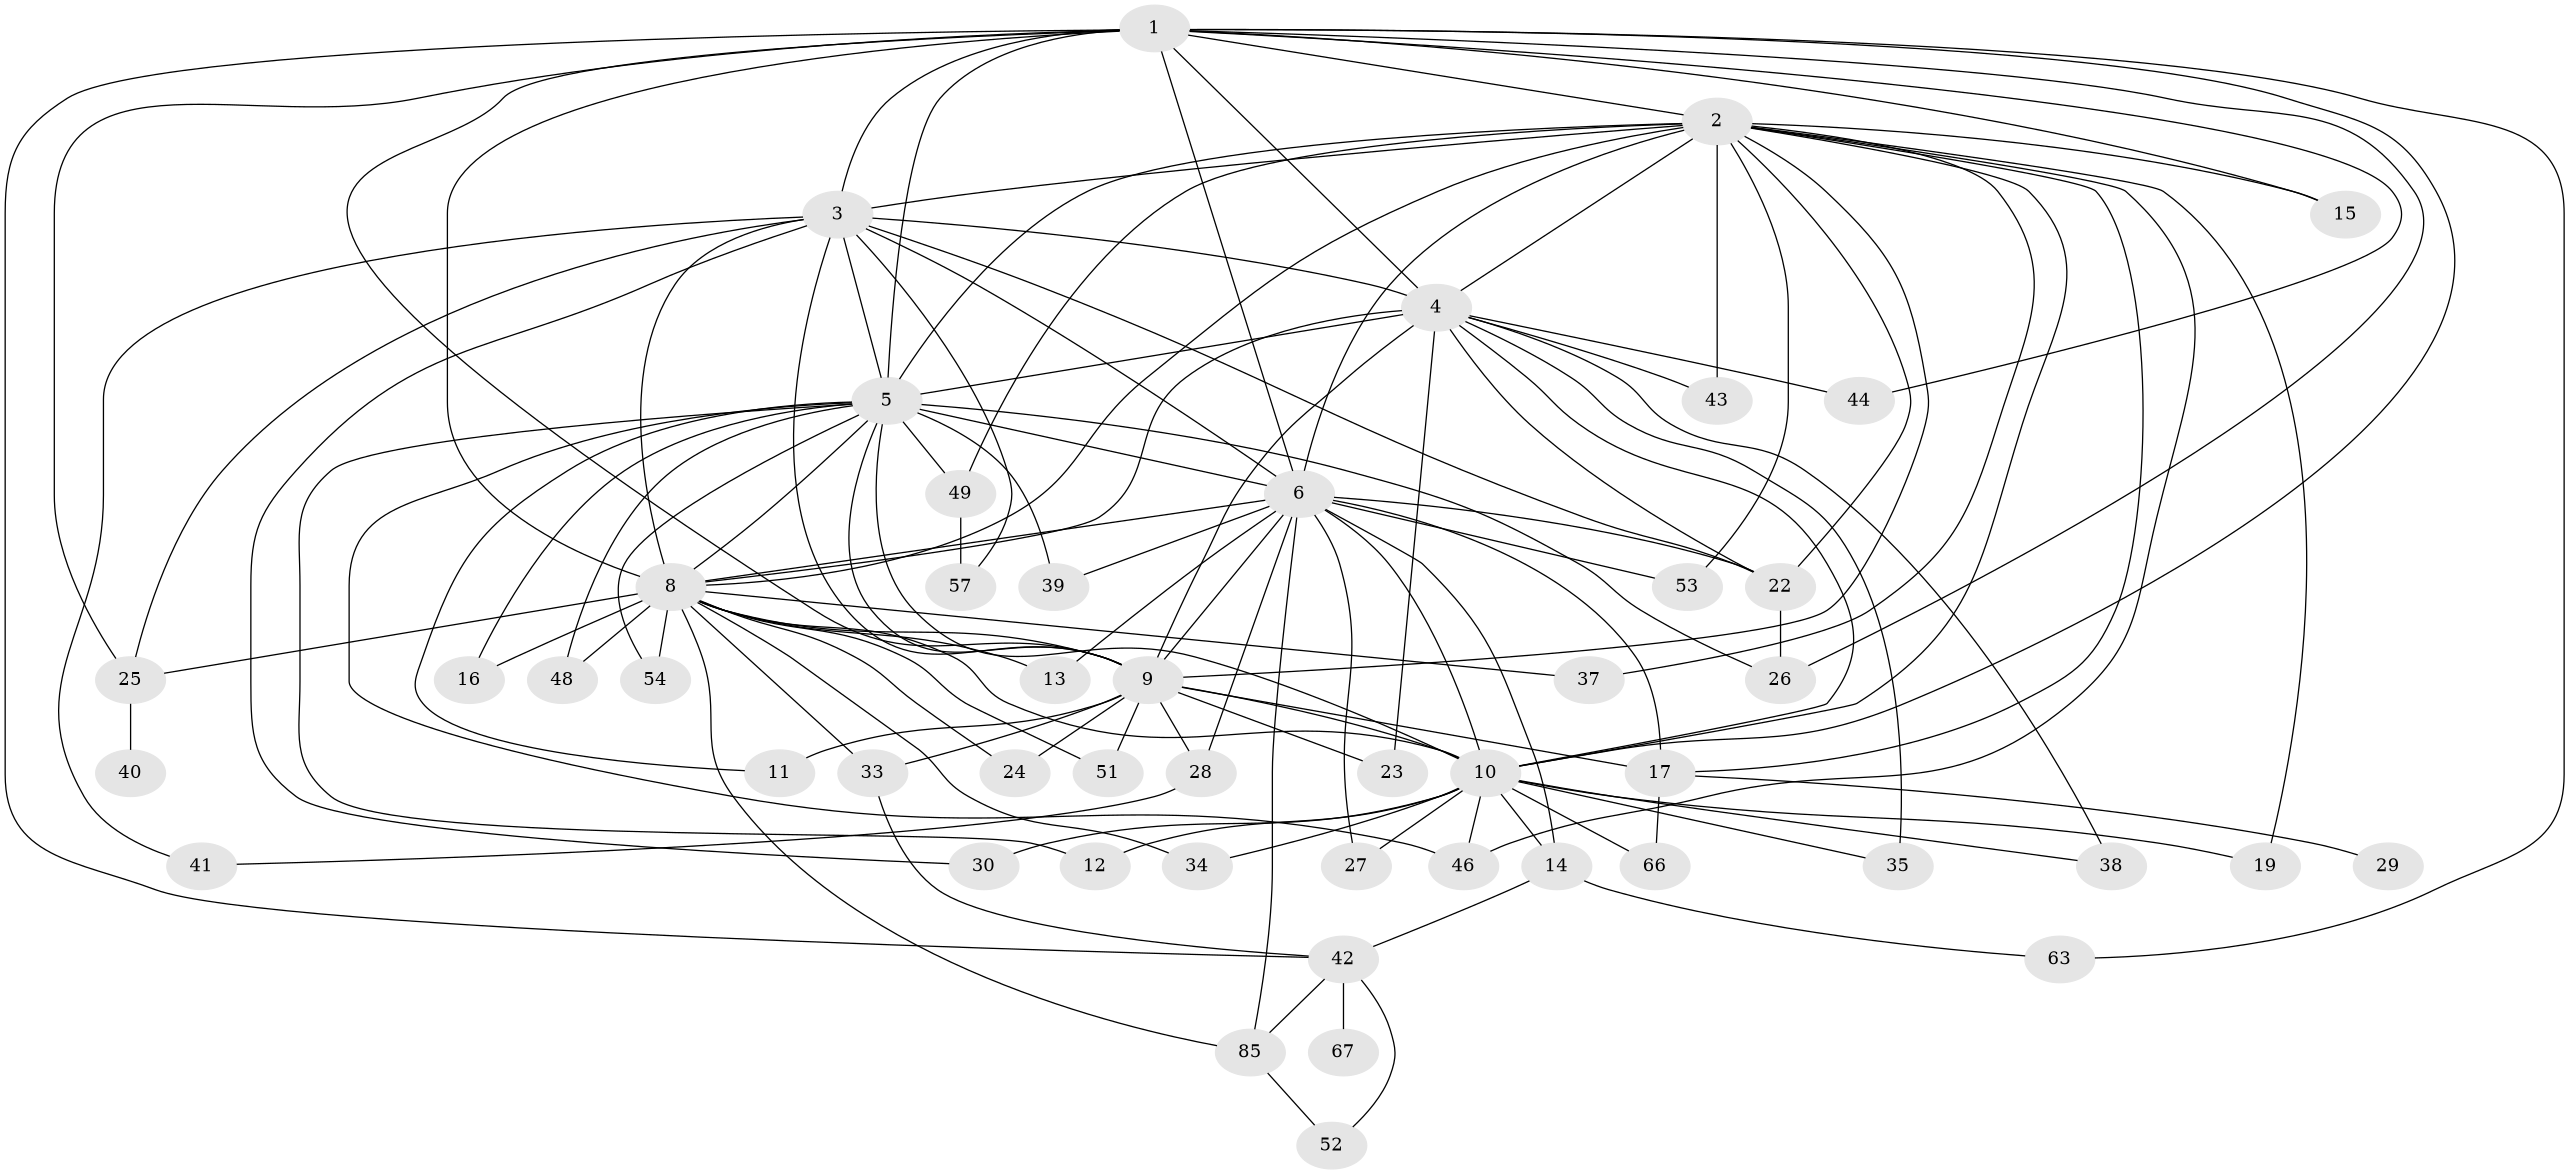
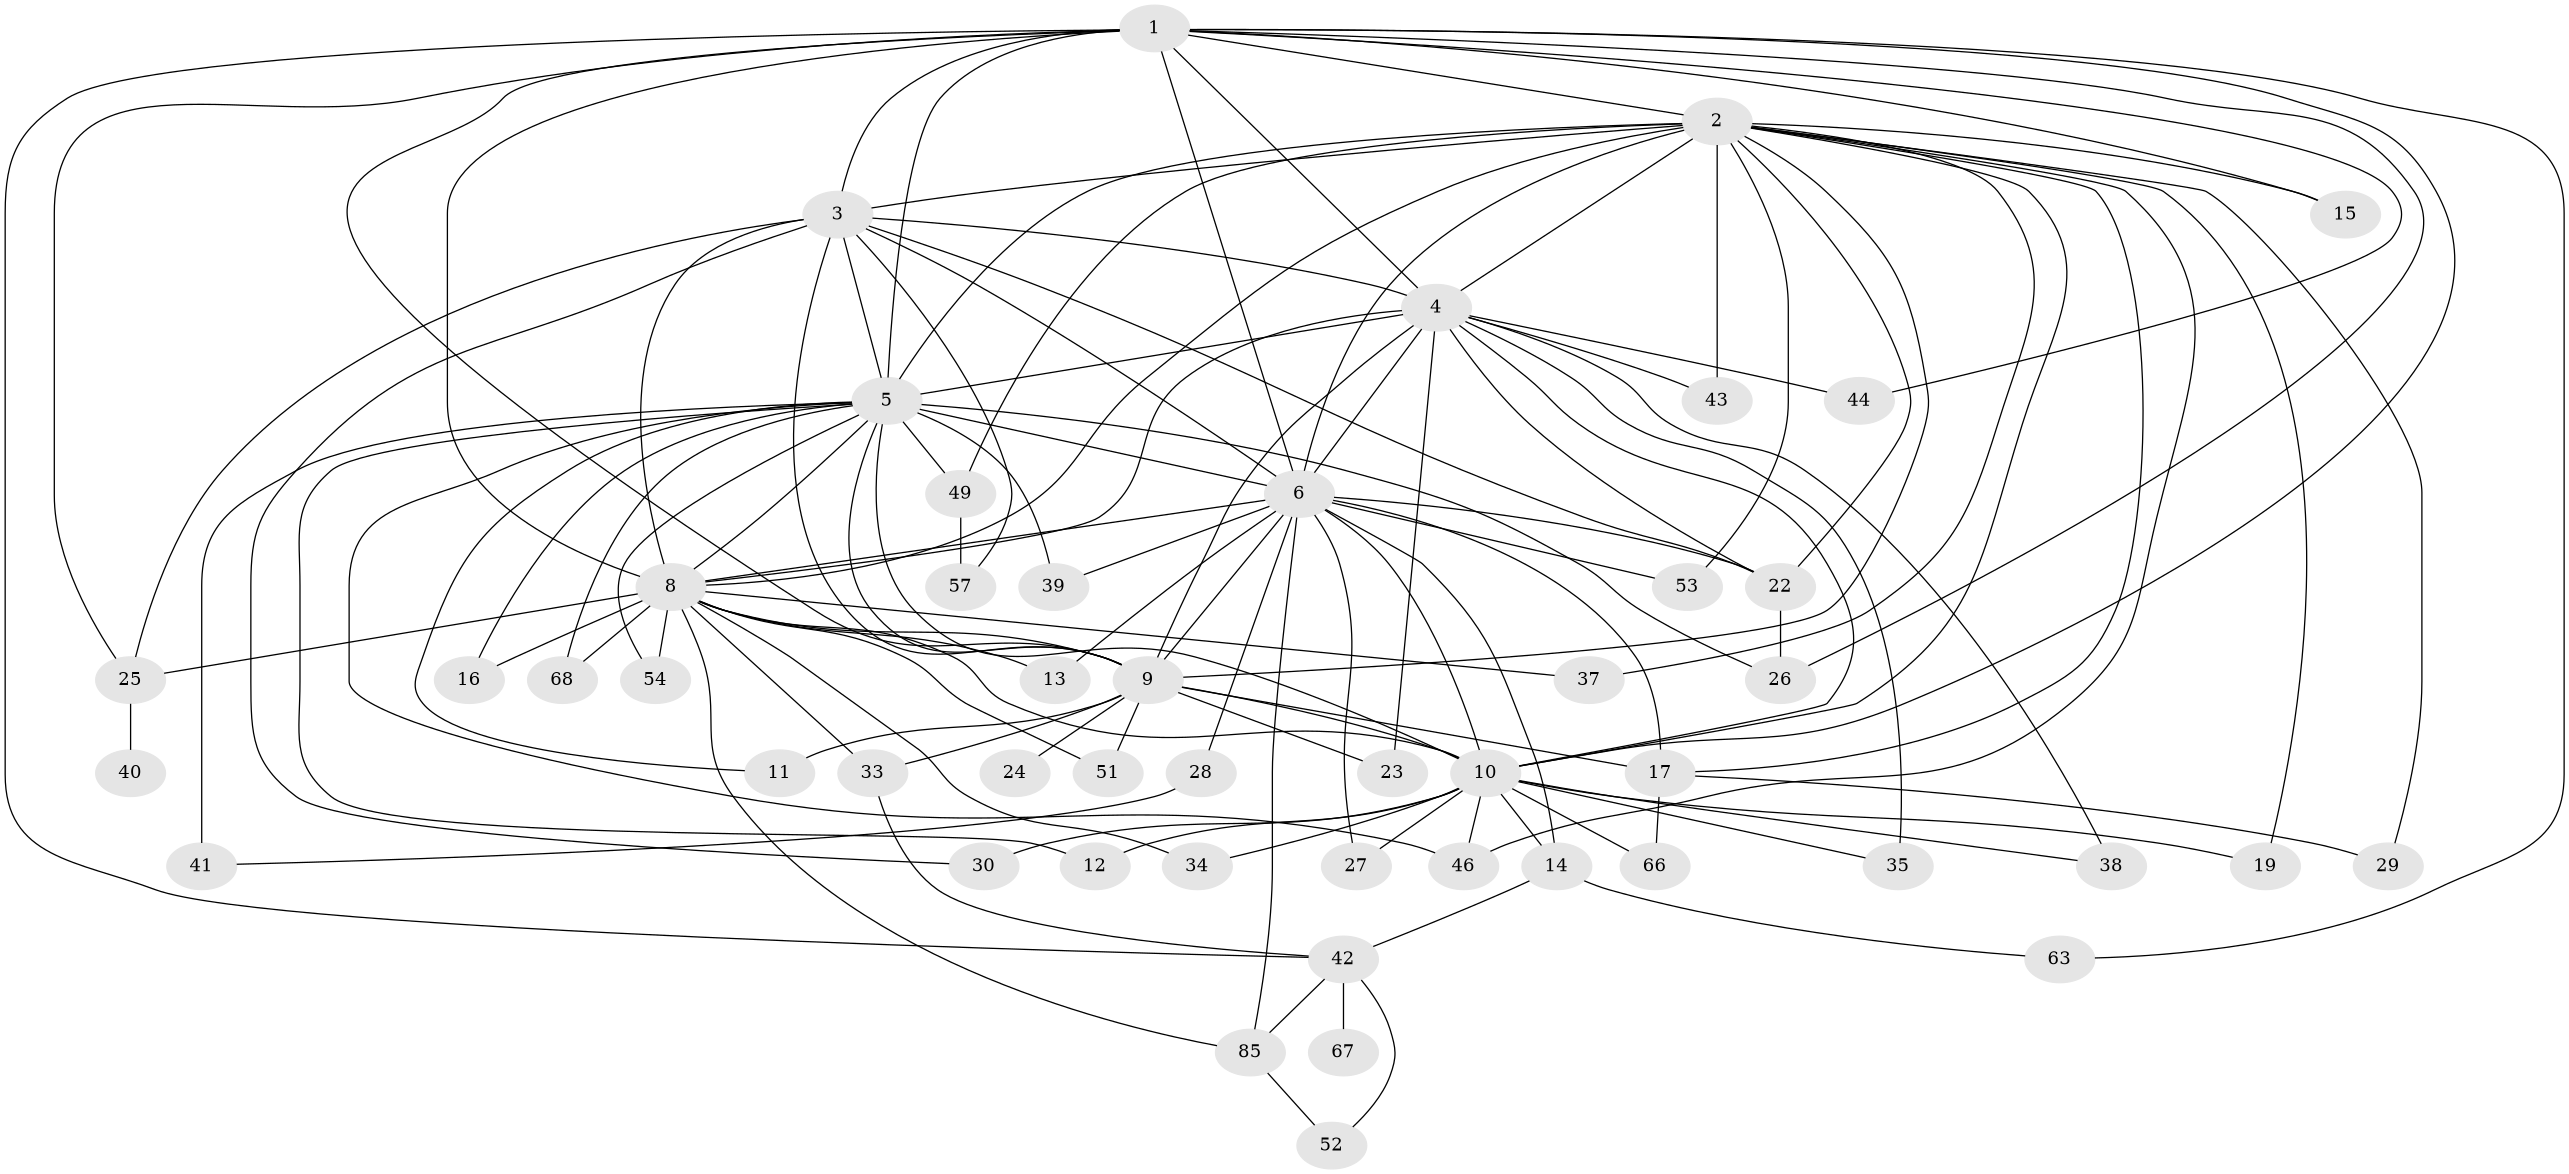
none -> (2283, 263)
(182, 317) -> (365, 448)
none -> (1368, 401)
(857, 658) -> none
(562, 680) -> (562, 680)
(1175, 727) -> none
